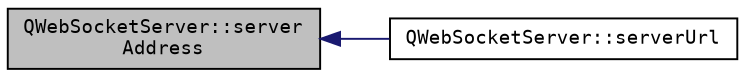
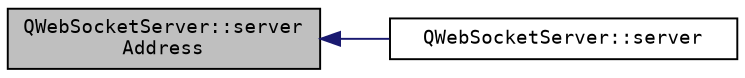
(564, 39) -> (564, 39)
